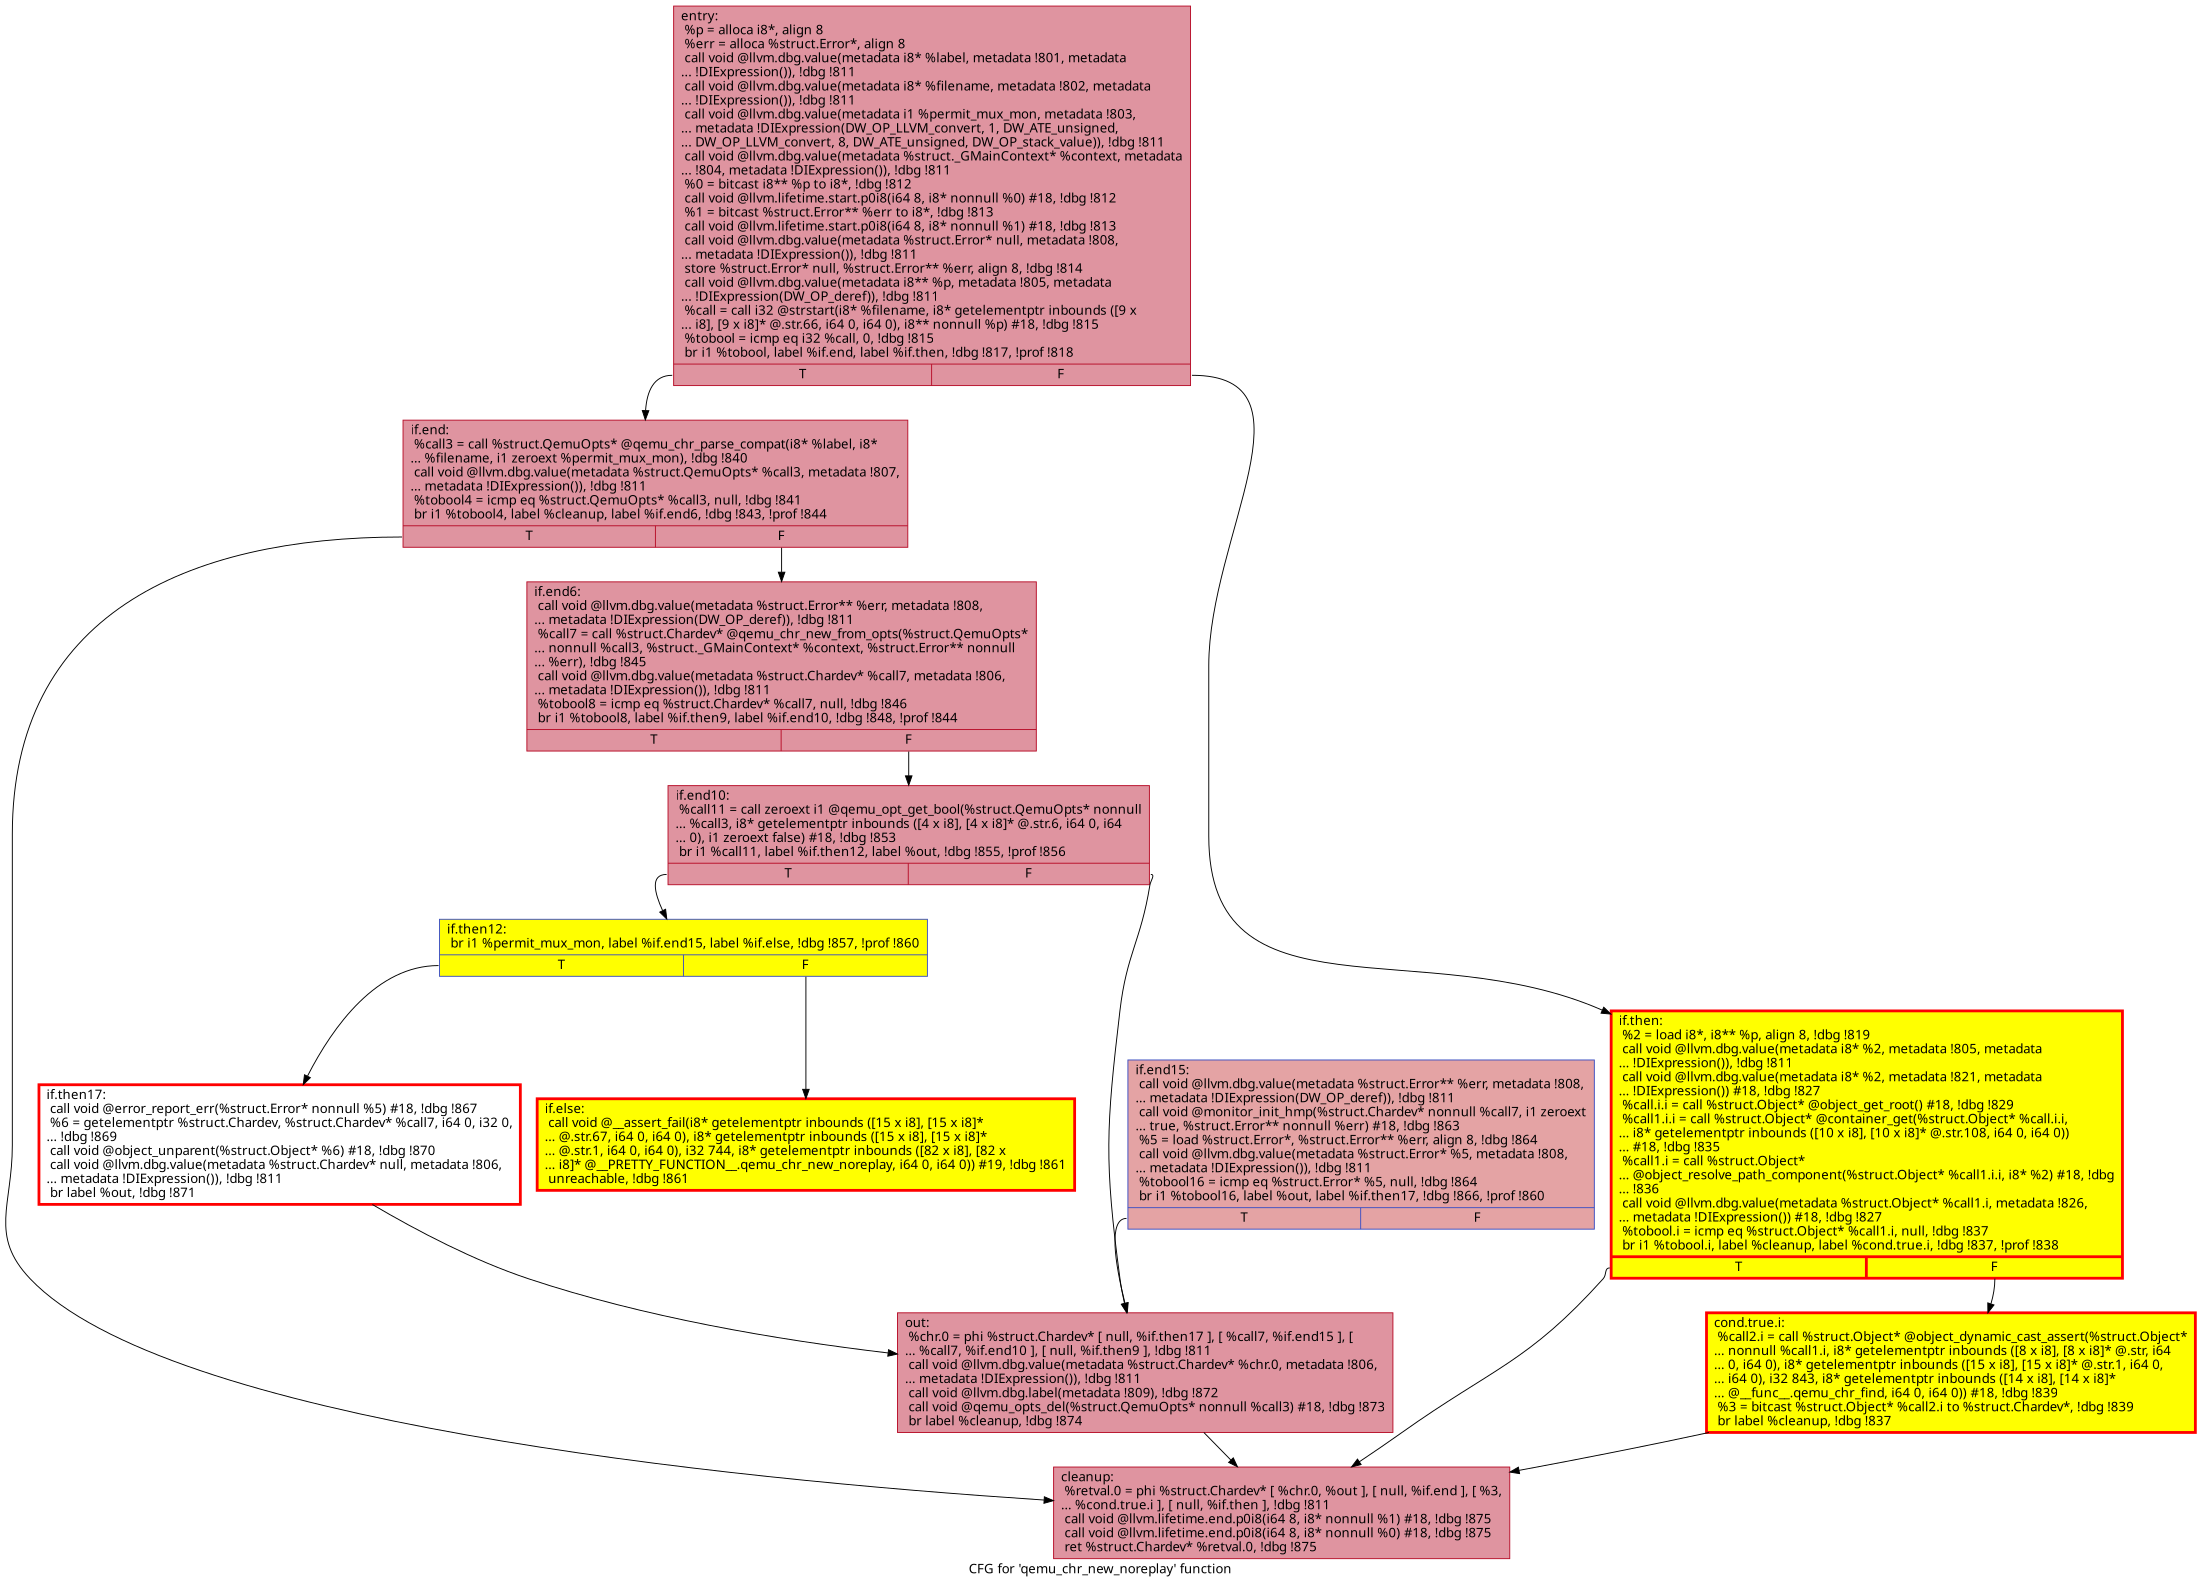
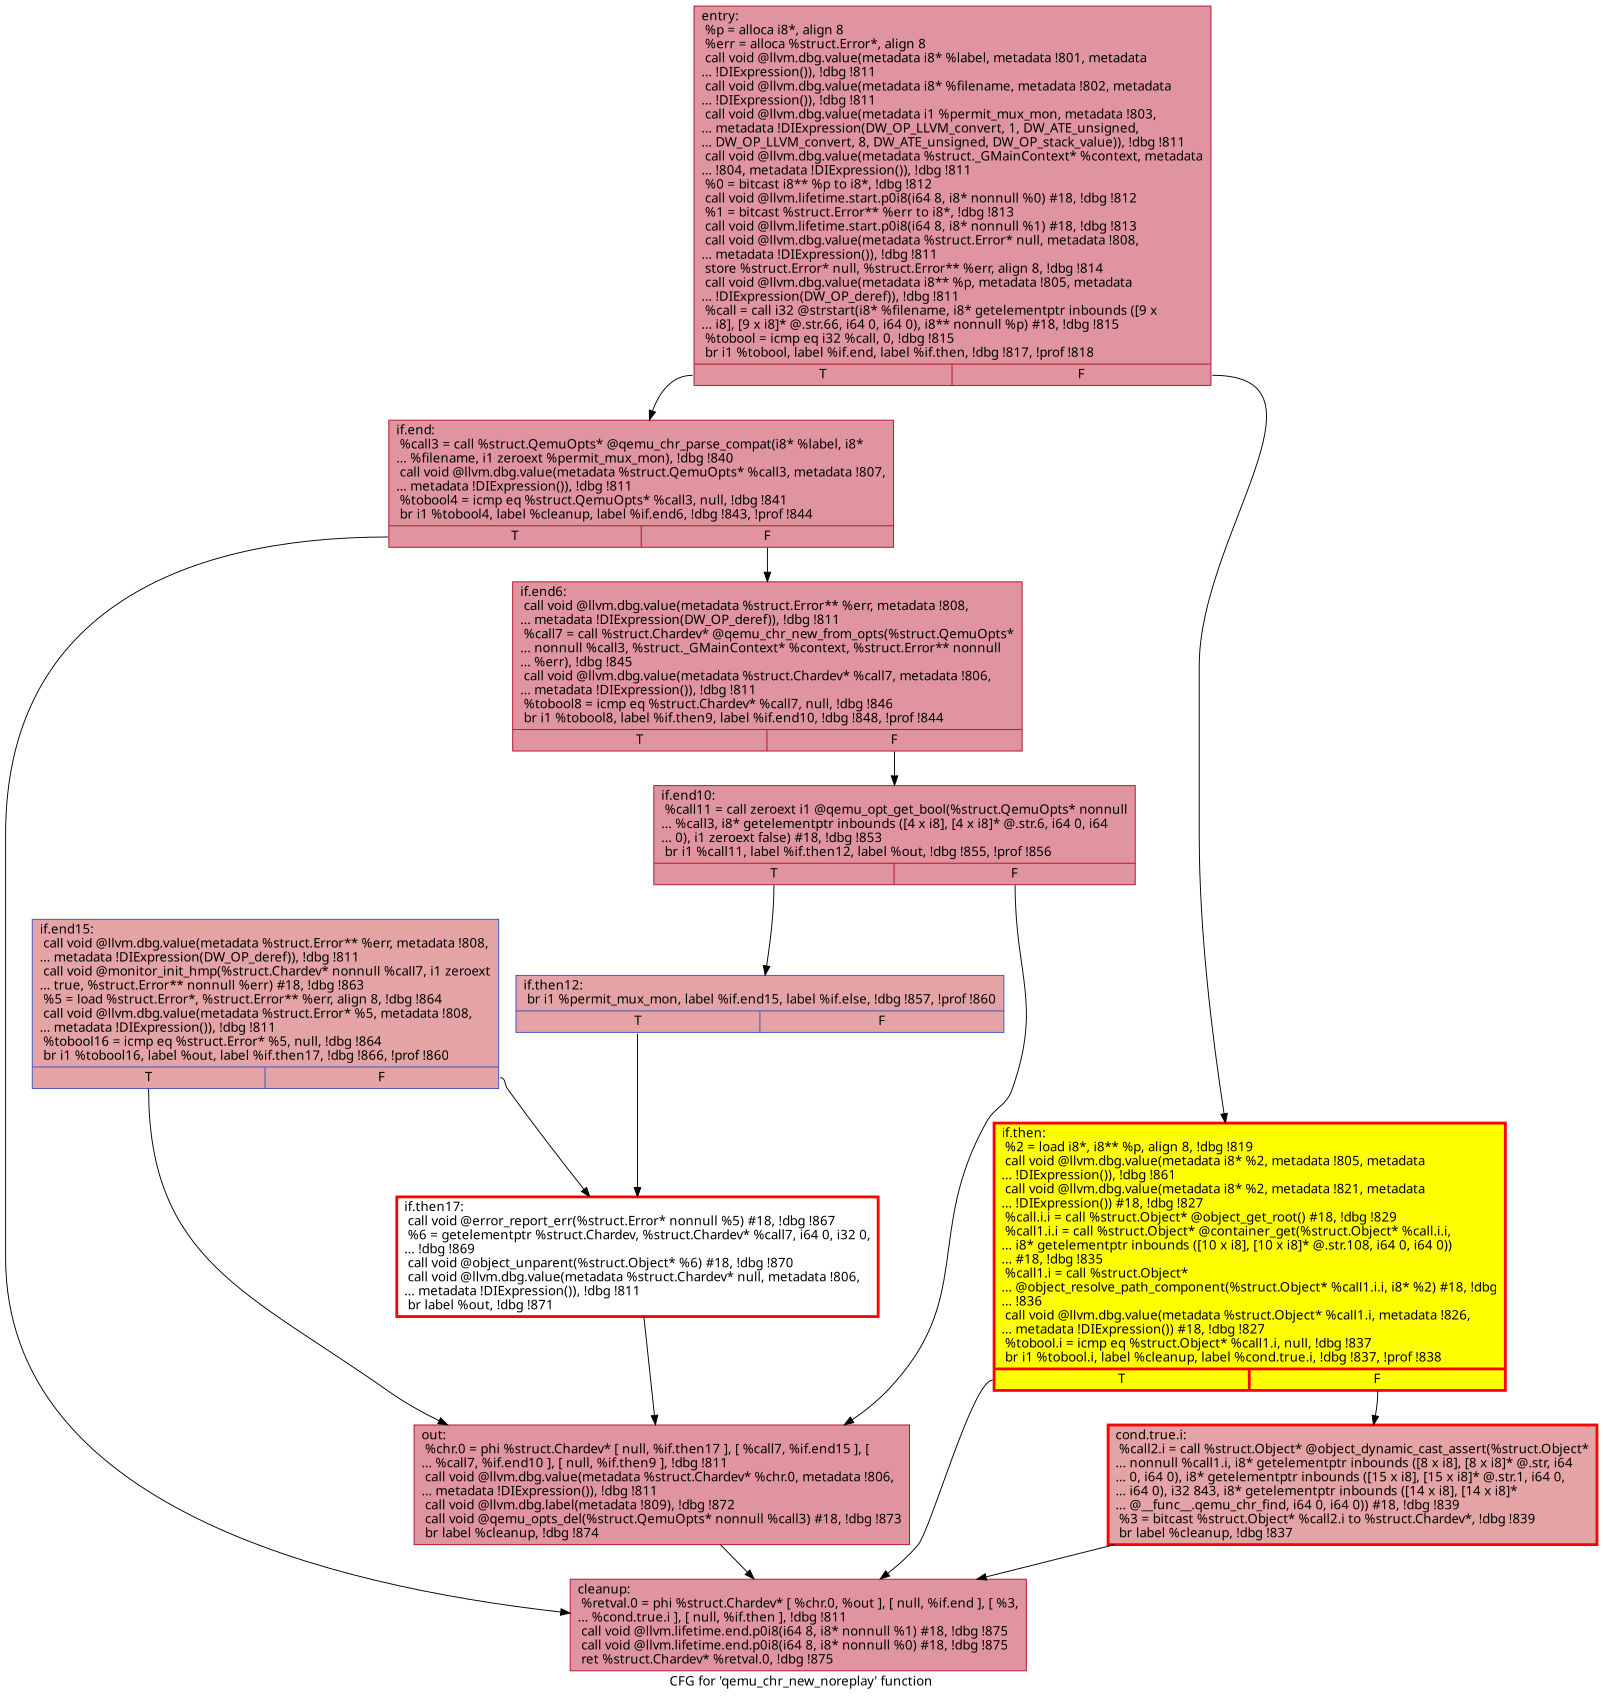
(683, 948) -> (760, 1004)
(1706, 1063) -> (1089, 1175)
none -> (541, 1134)
(806, 1145) -> none
(1951, 1373) -> (1353, 1485)
